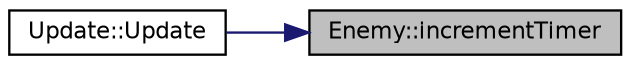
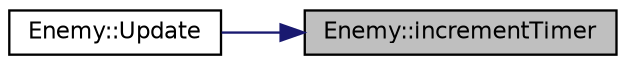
(117, 33) -> (115, 33)
